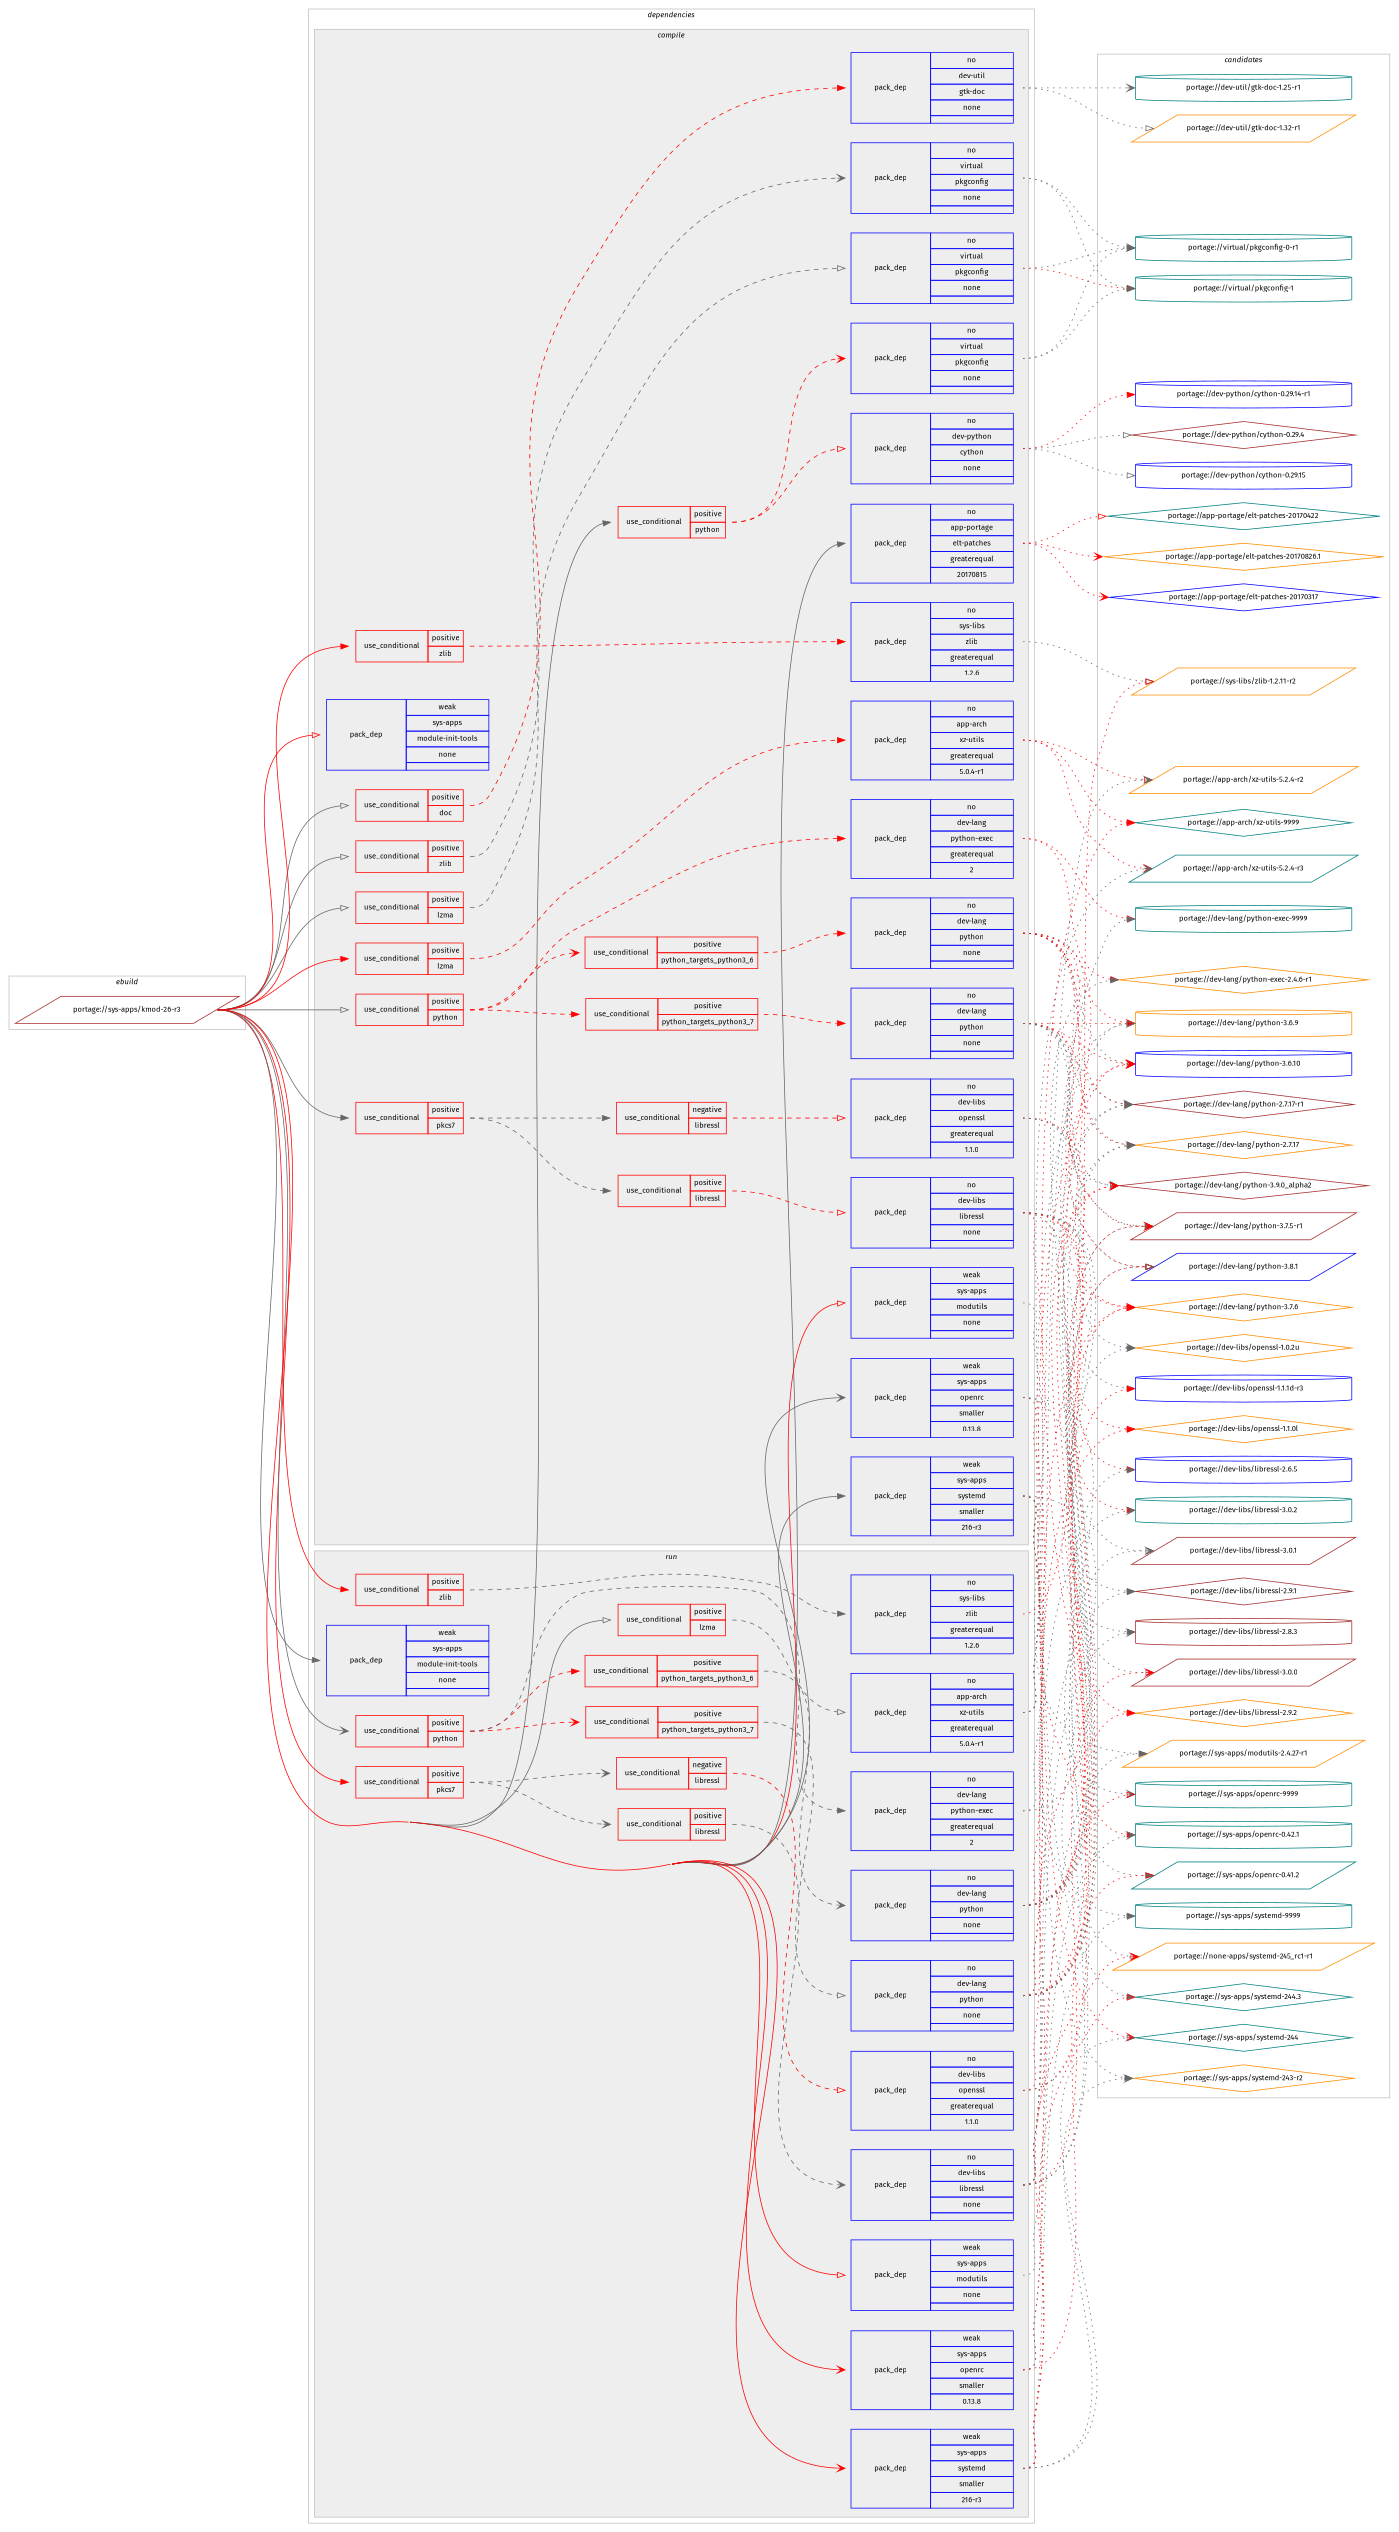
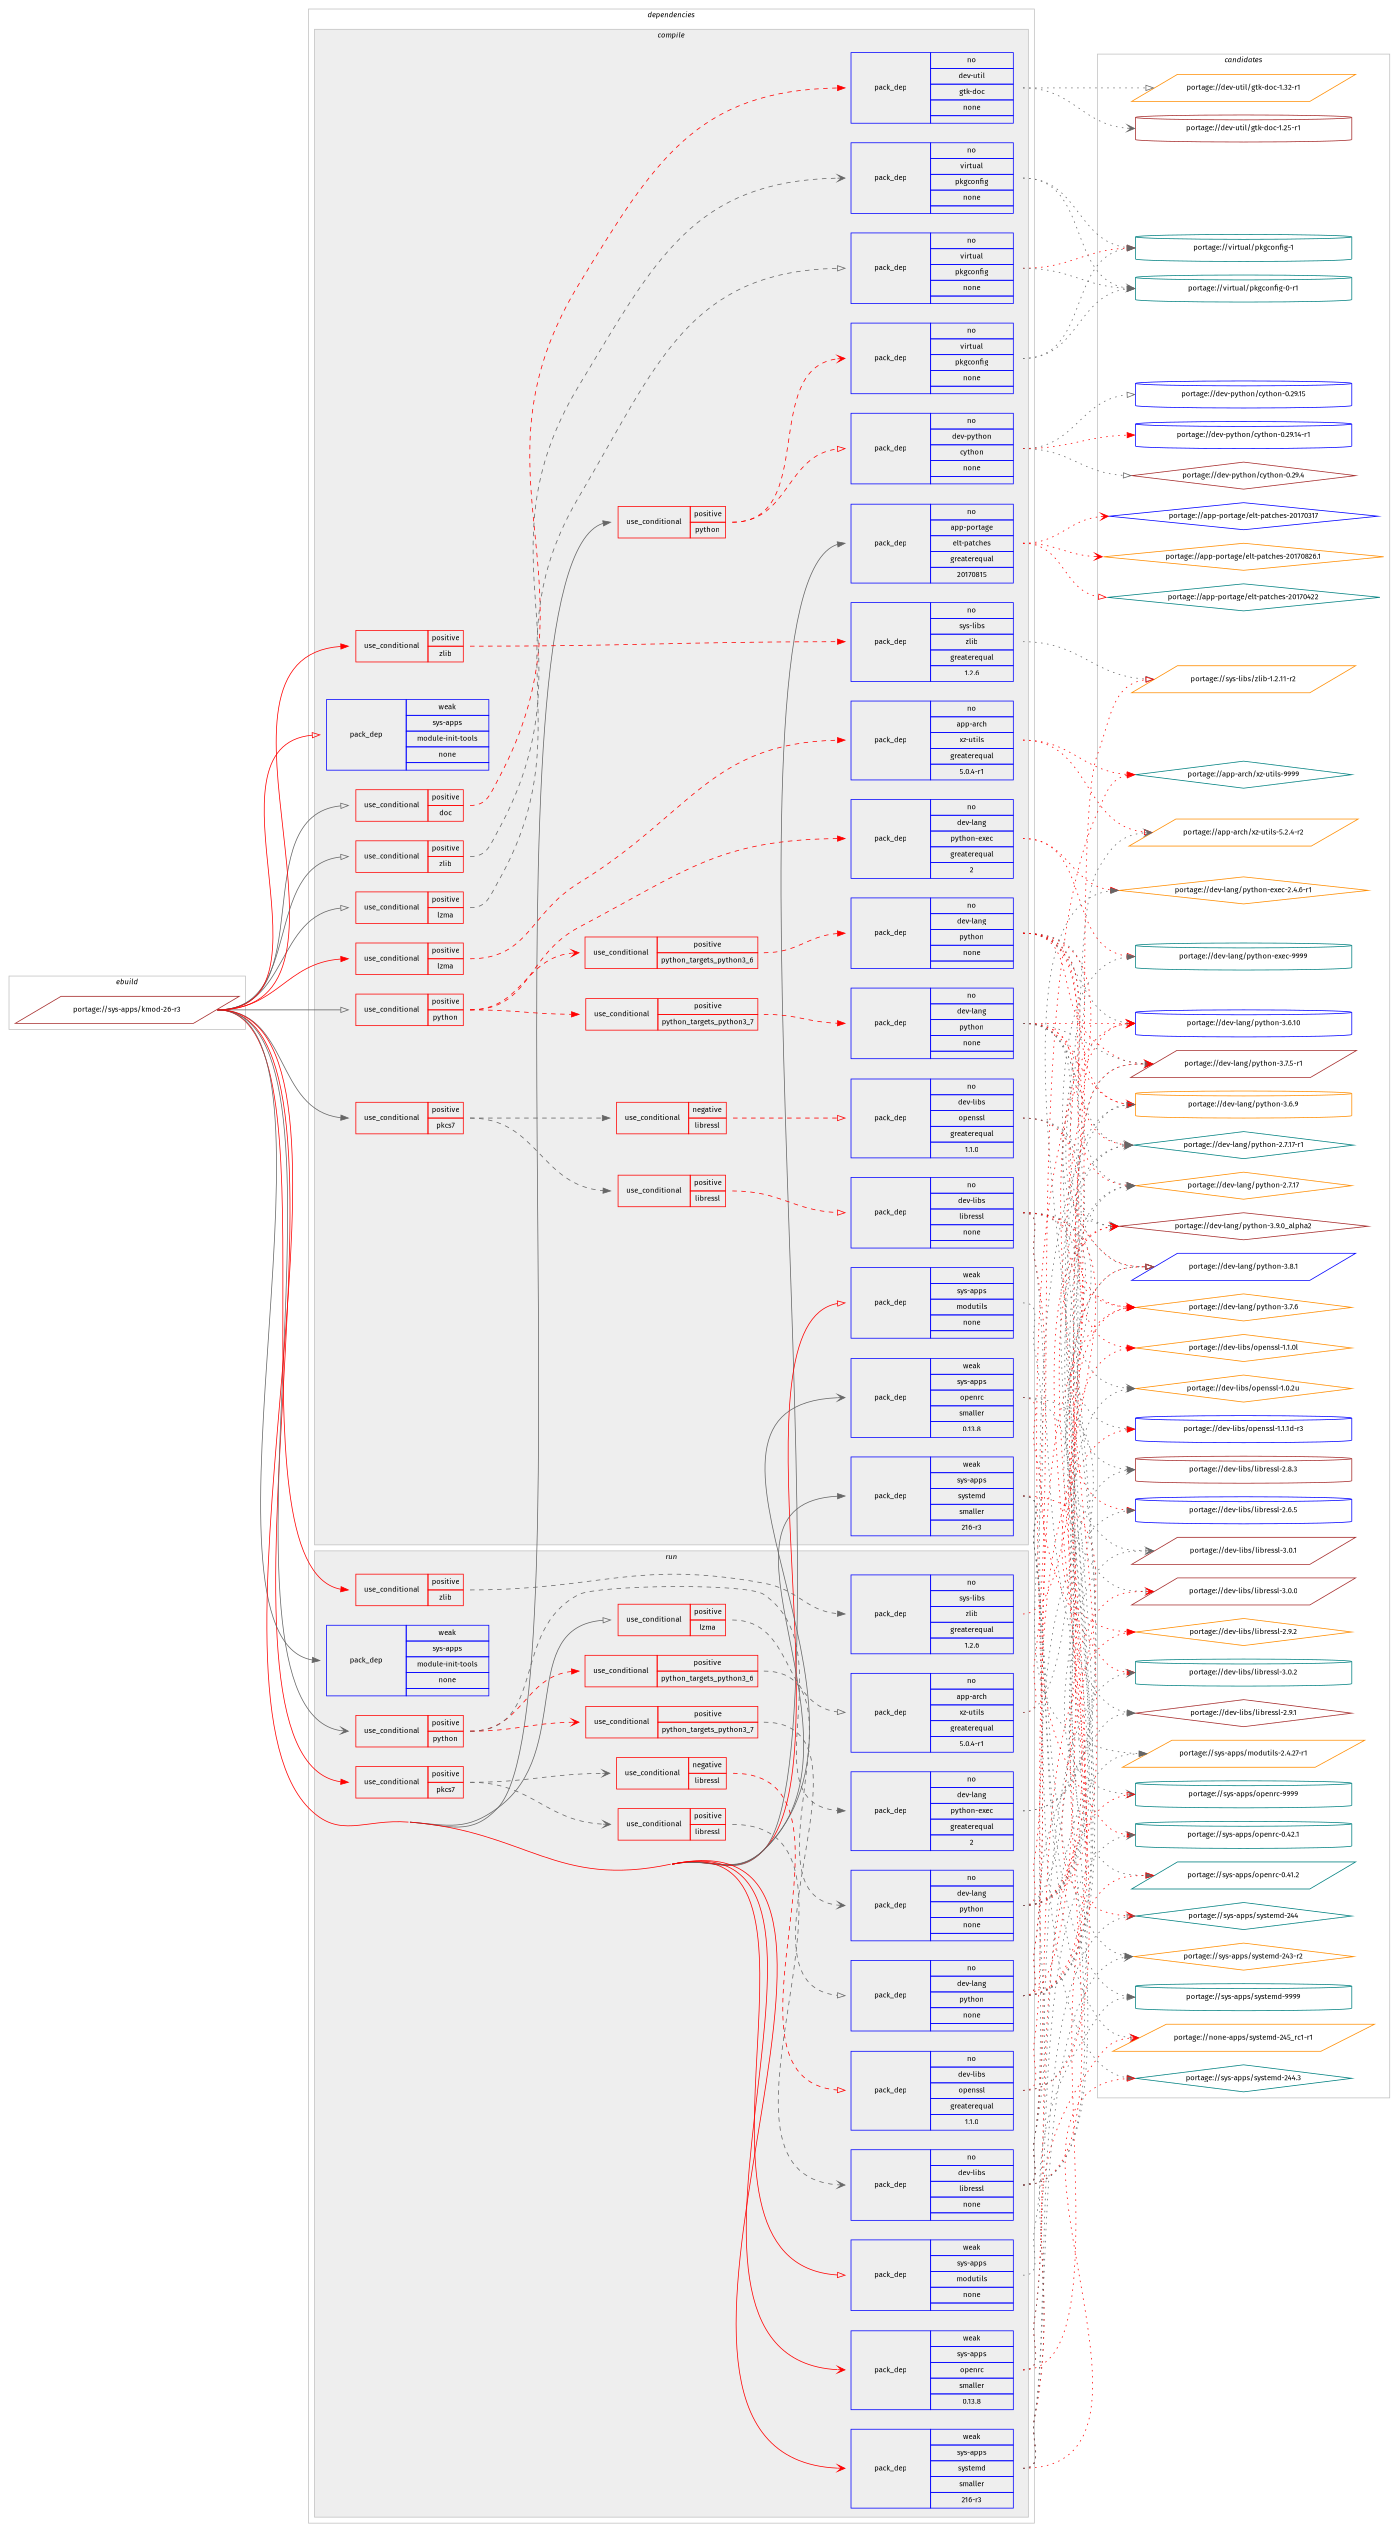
(1244, 88) -> (1244, 128)
(1244, 869) -> none
(1244, 1105) -> (1244, 1145)
